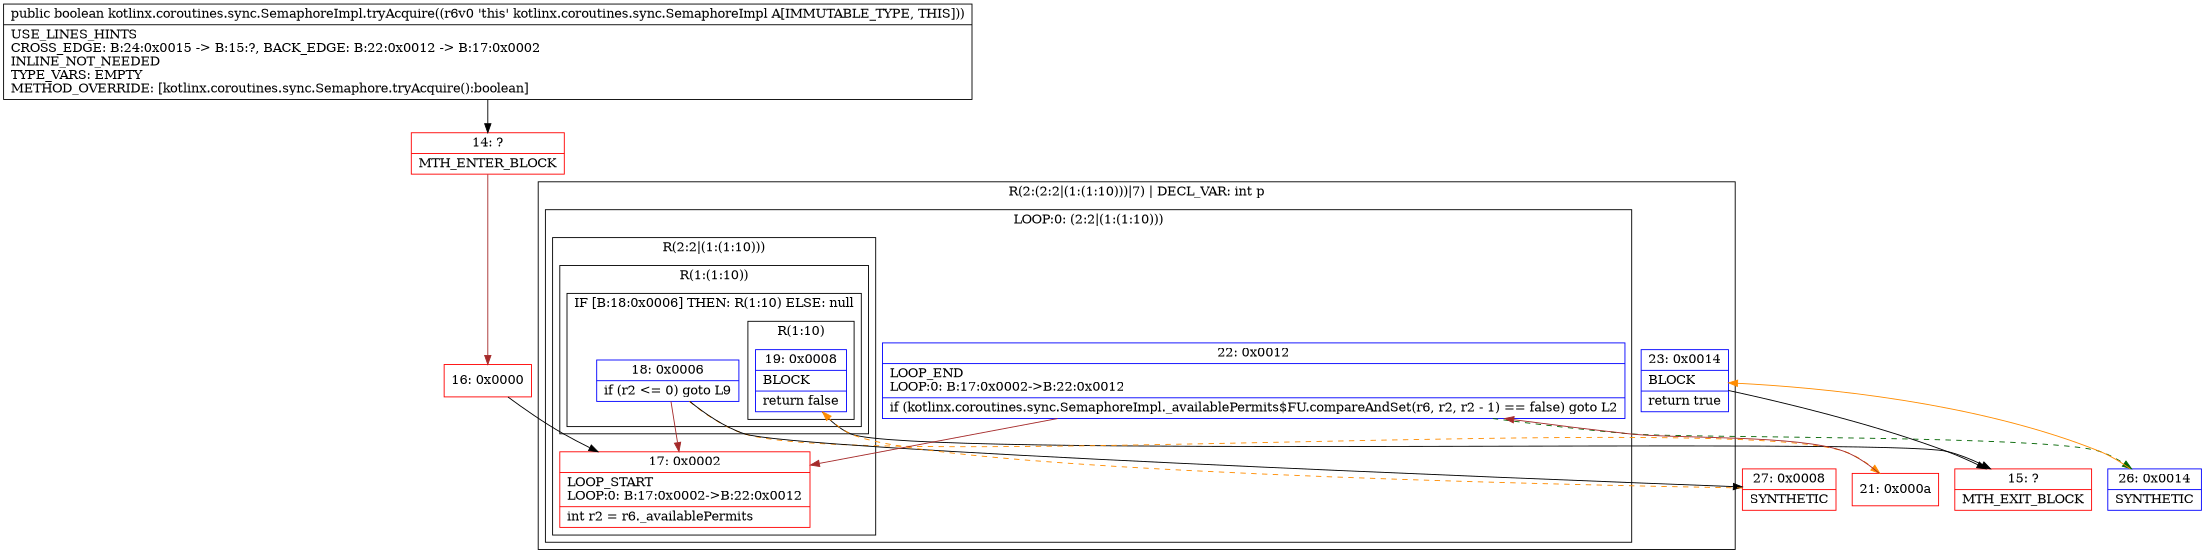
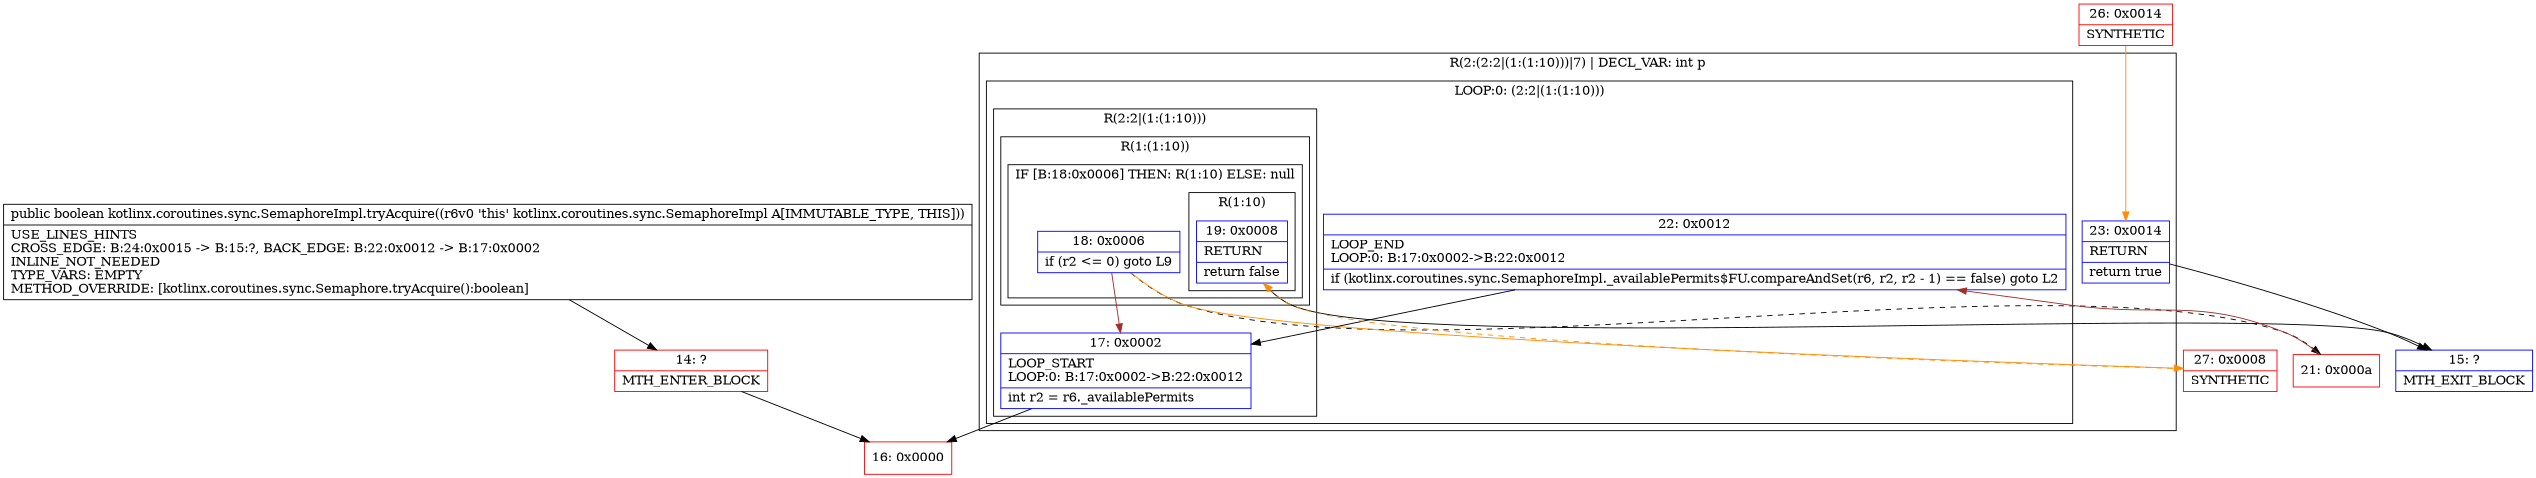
(488, 265) -> (801, 415)
(786, 380) -> (1233, 252)
(1672, 380) -> (2119, 252)
(532, 414) -> (994, 424)
(962, 436) -> (1394, 315)
(1810, 437) -> none
(1369, 441) -> (1720, 318)
(1207, 464) -> (1647, 347)
(685, 490) -> (1126, 371)
(2023, 490) -> (2464, 371)
(2155, 490) -> (2126, 25)
